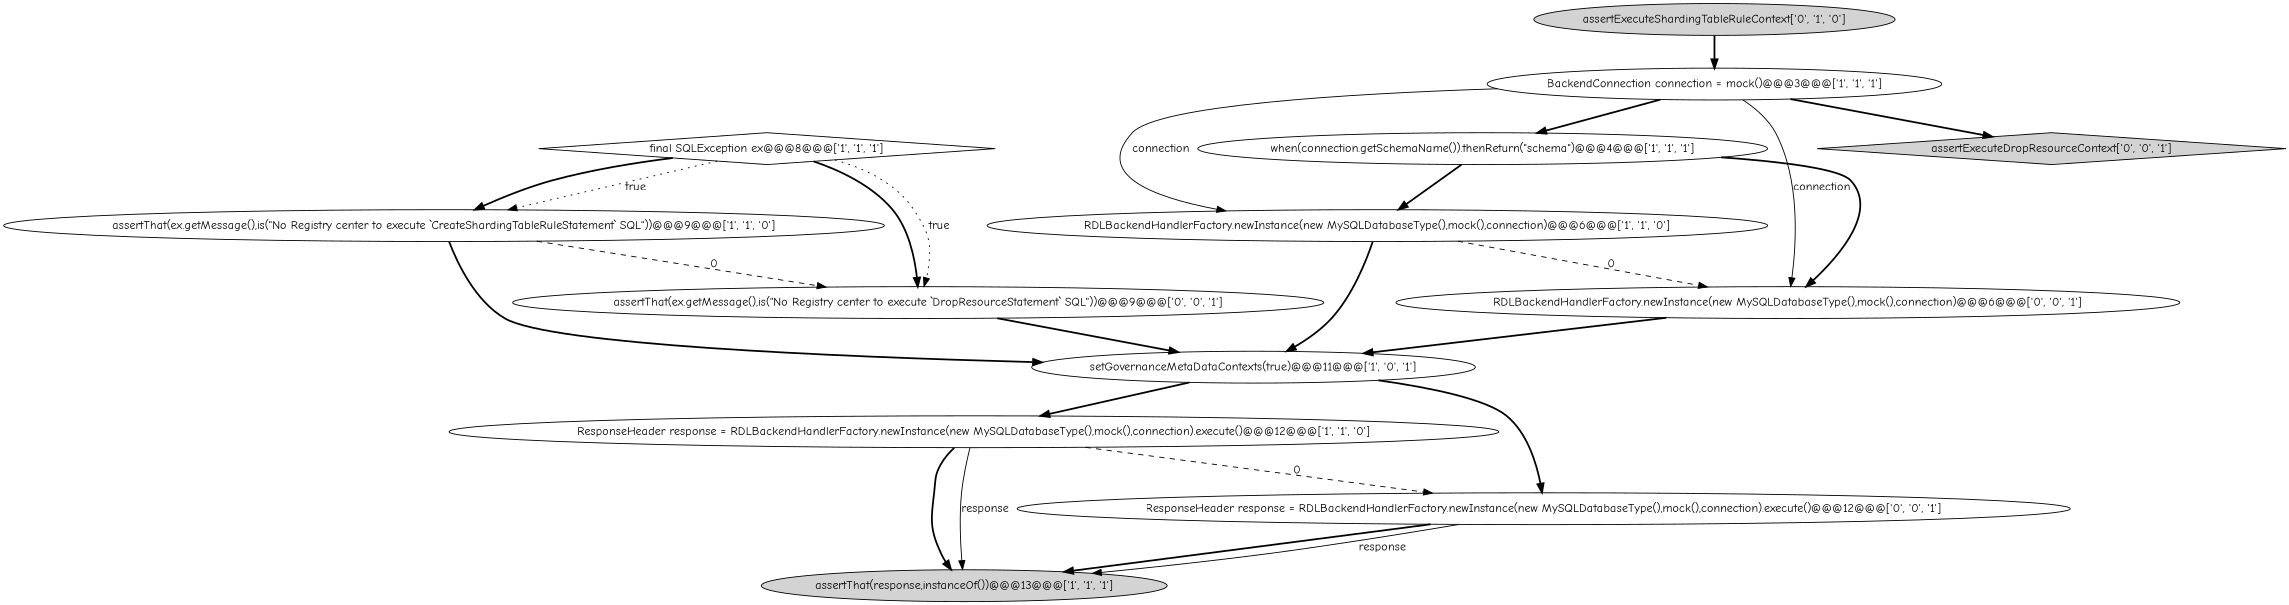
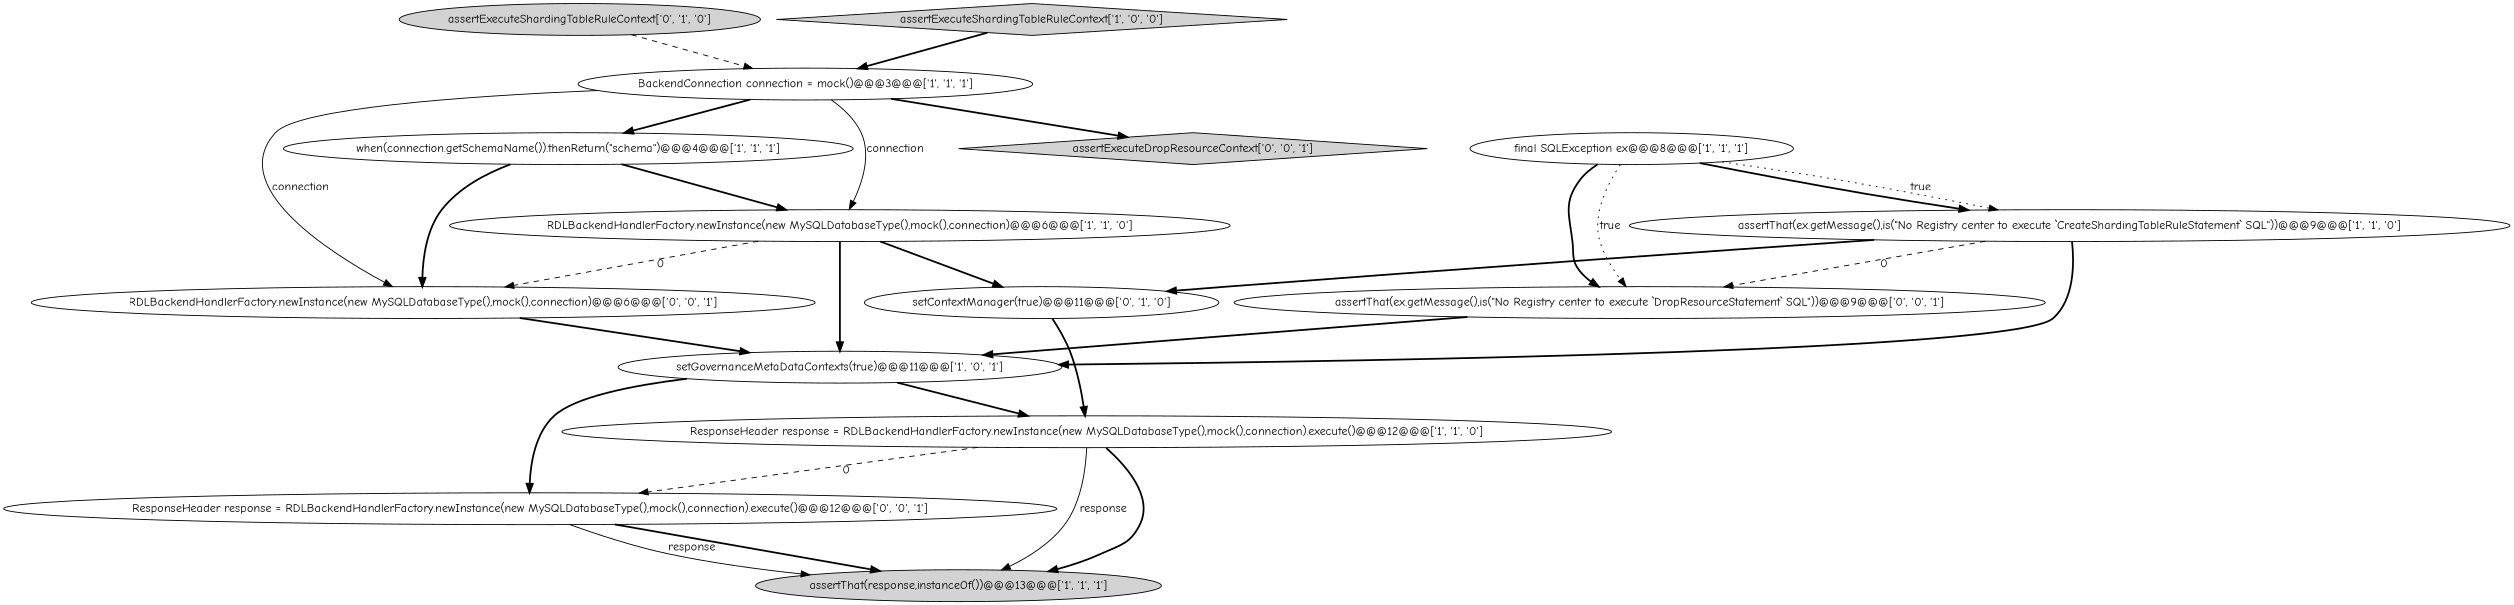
none -> (1032, 19)
(1715, 47) -> (688, 50)
(767, 149) -> (1632, 149)
none -> (1042, 303)
